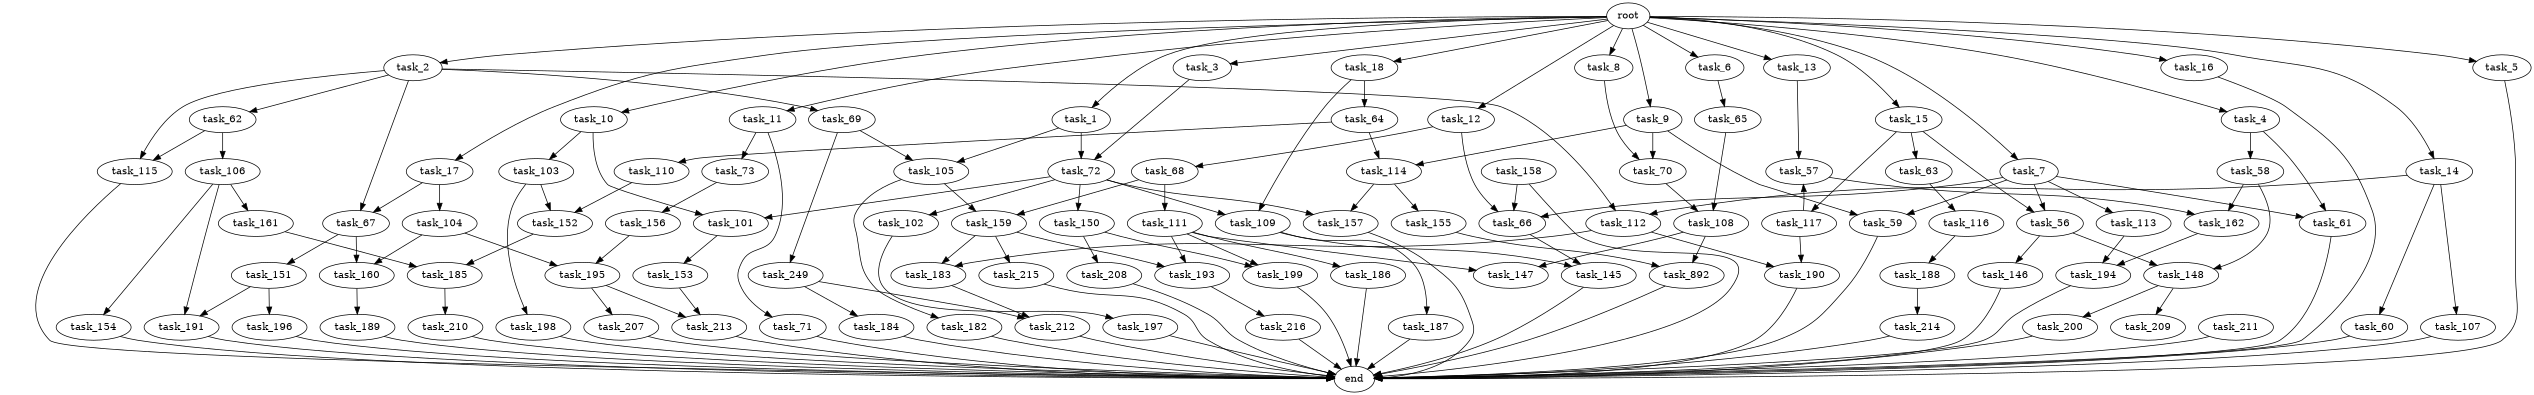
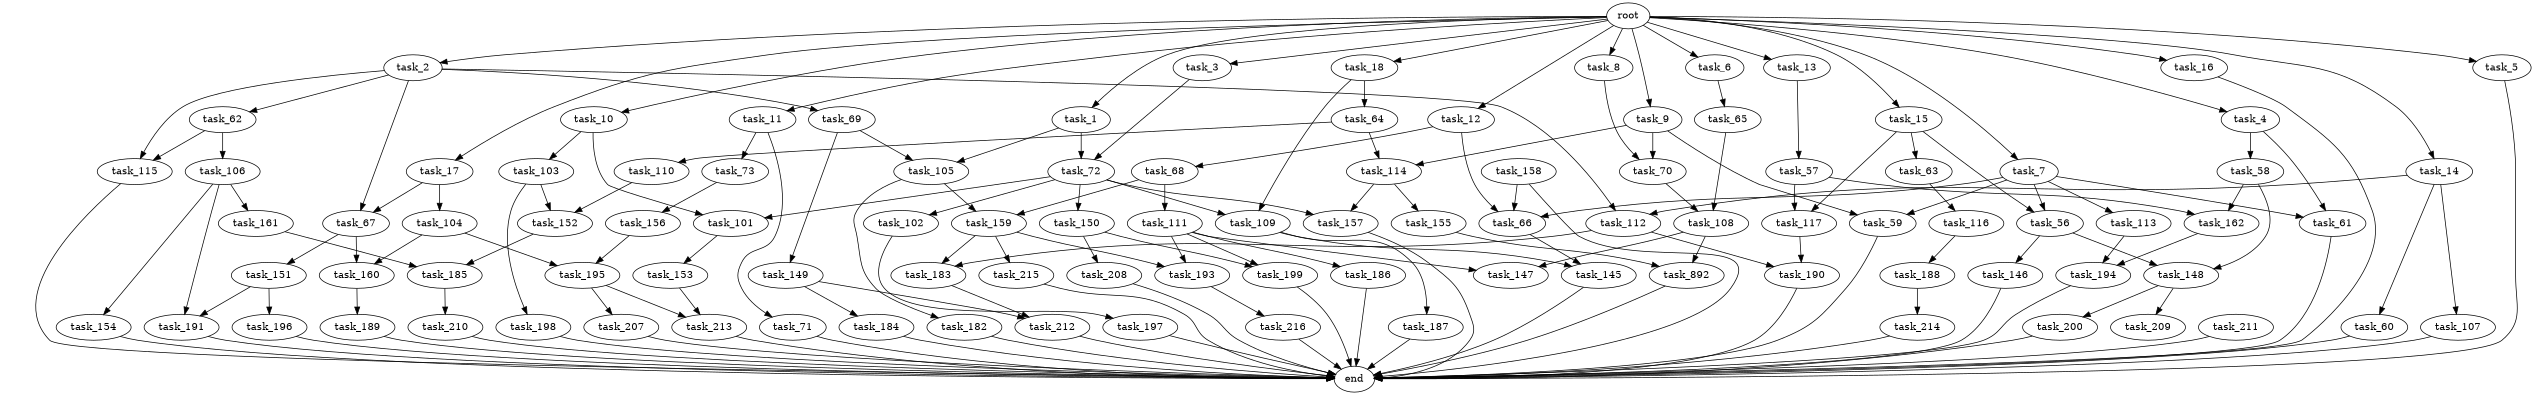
(1804, 203) -> (1794, 190)
(786, 275) -> (786, 275)
